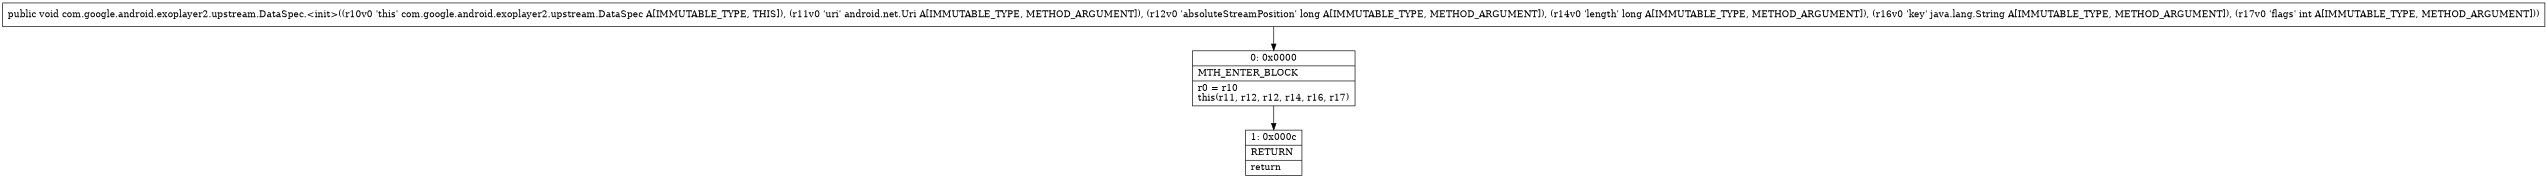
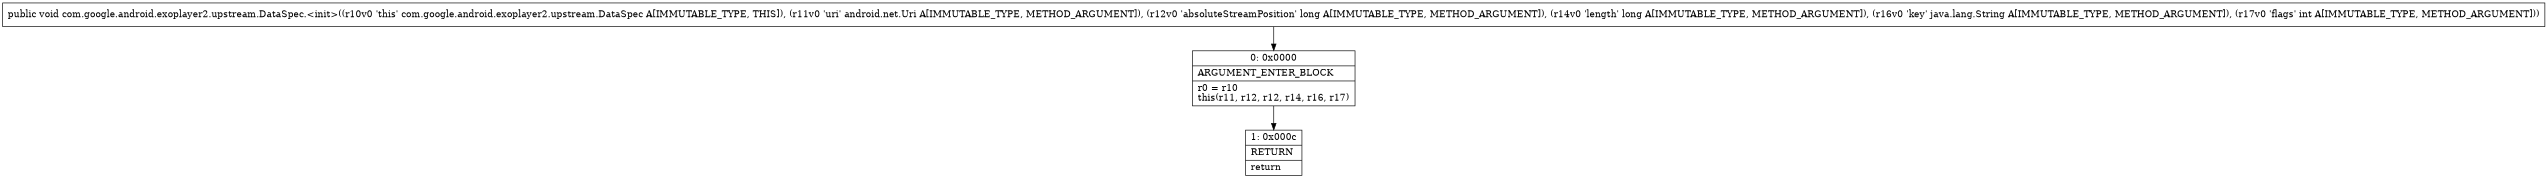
(1248, 73) -> (1266, 73)
